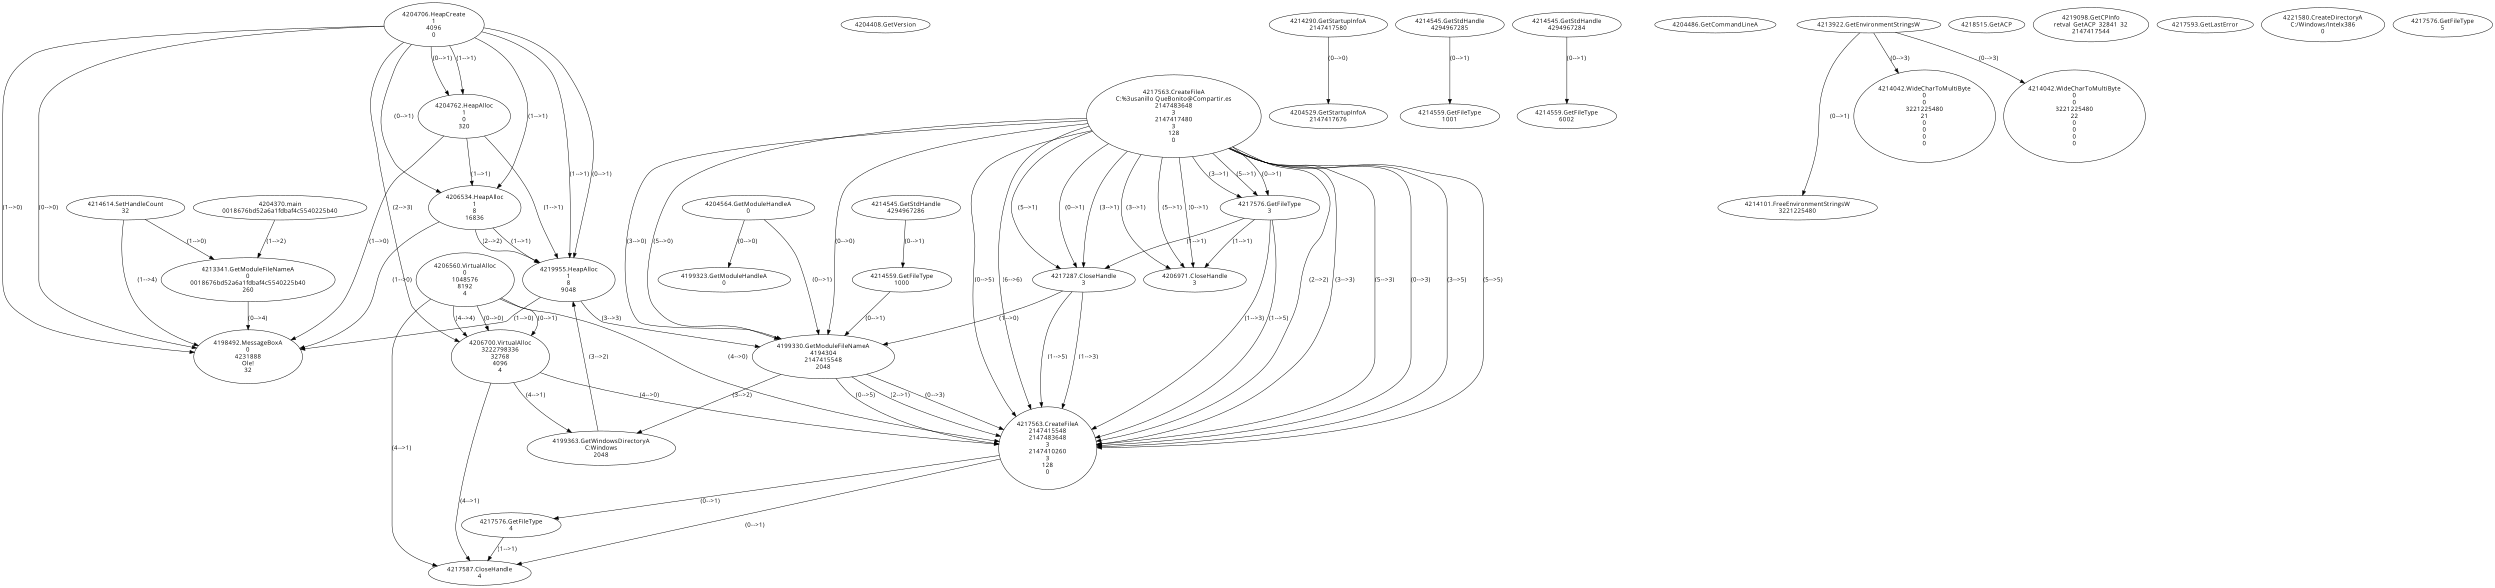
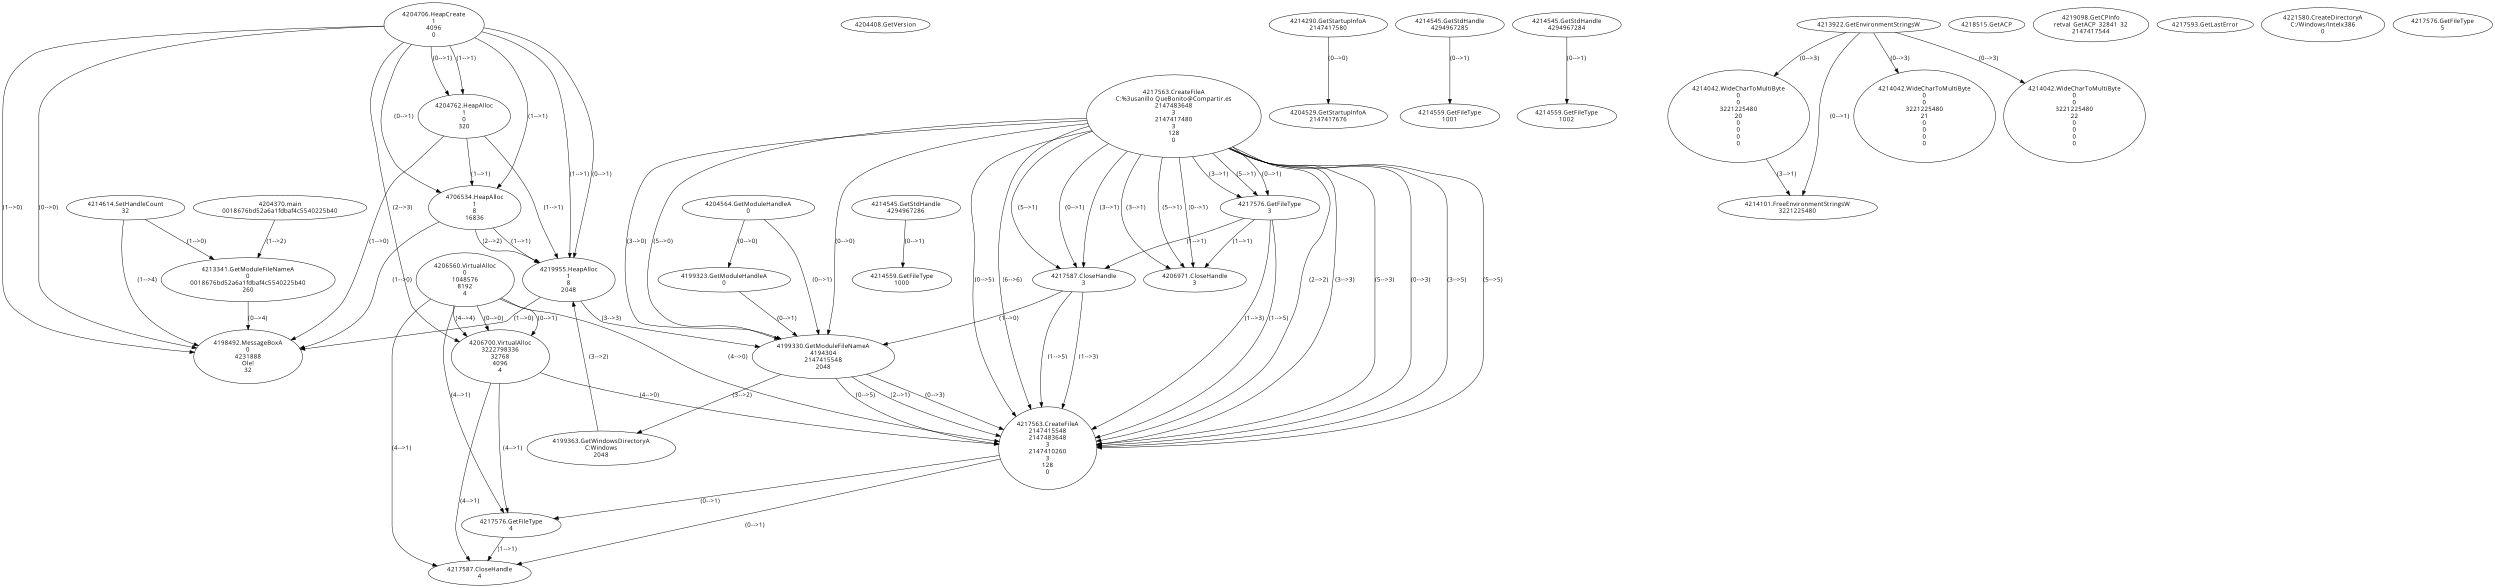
(1715, 25) -> none
(1567, 116) -> (1567, 116)
none -> (1739, 116)
(475, 208) -> (475, 208)
(569, 280) -> (569, 280)
(1084, 280) -> (1084, 280)
(869, 312) -> (766, 312)
(538, 409) -> (500, 446)
none -> (455, 411)
